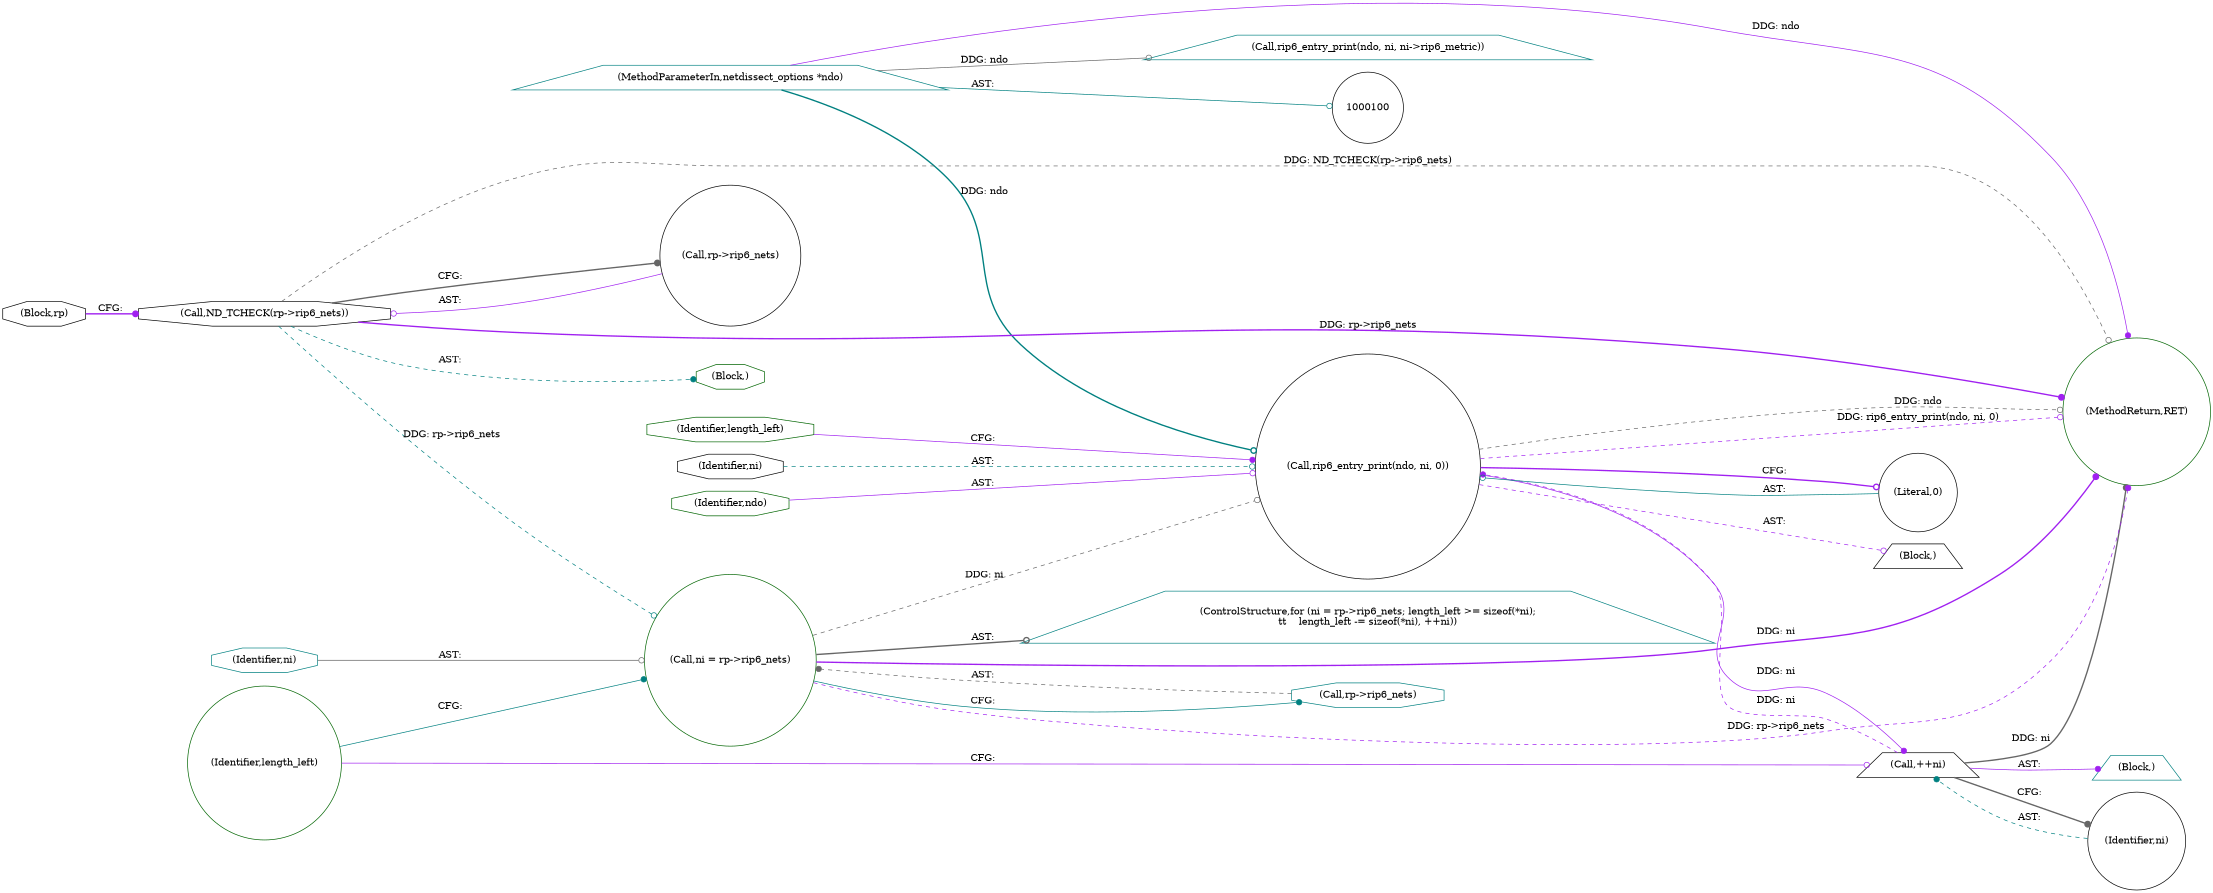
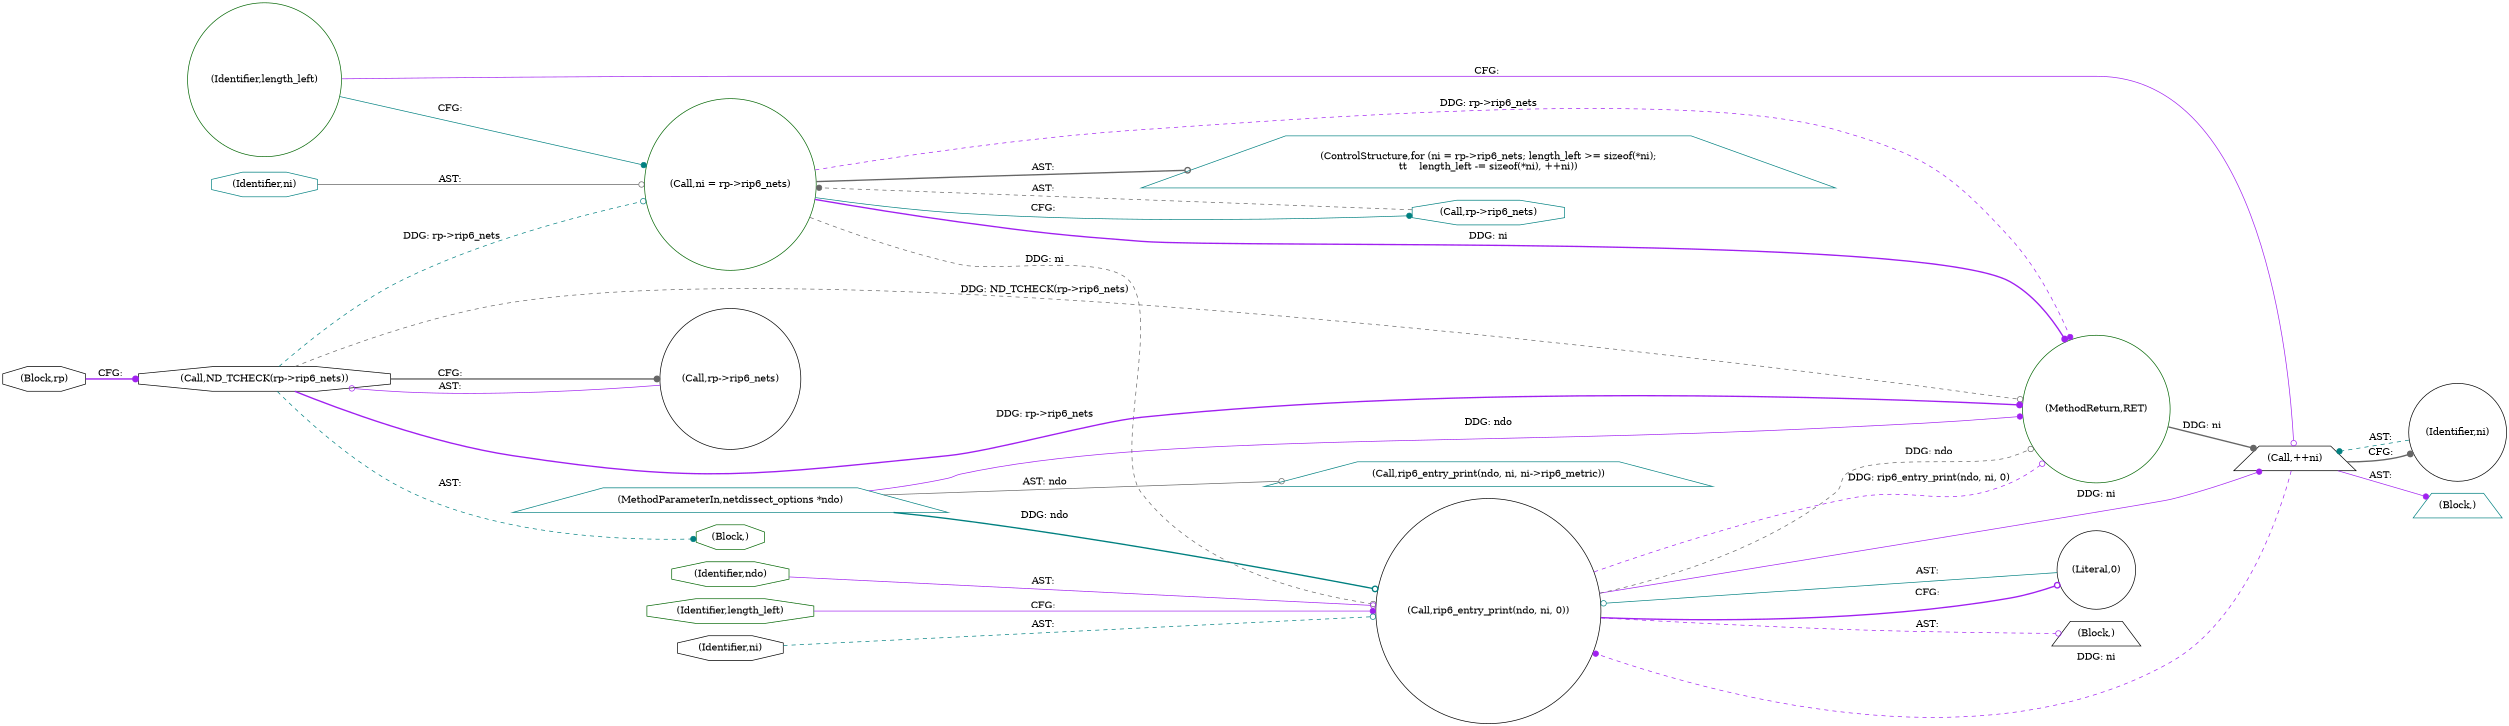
(984, 60) -> (1045, 482)
(1368, 108) -> none
(2089, 665) -> (2209, 437)
